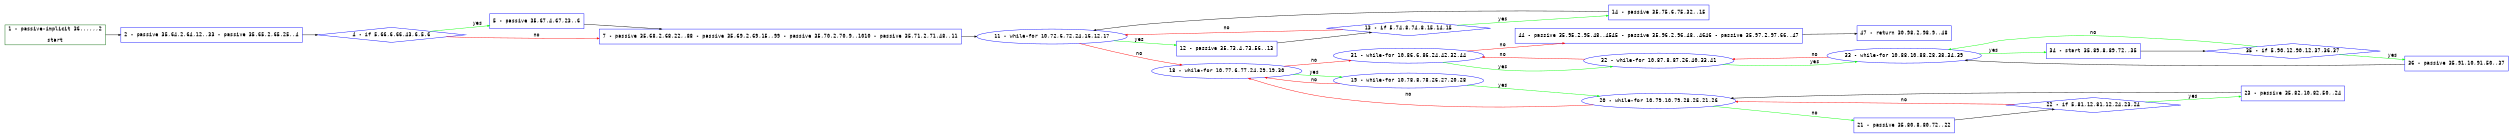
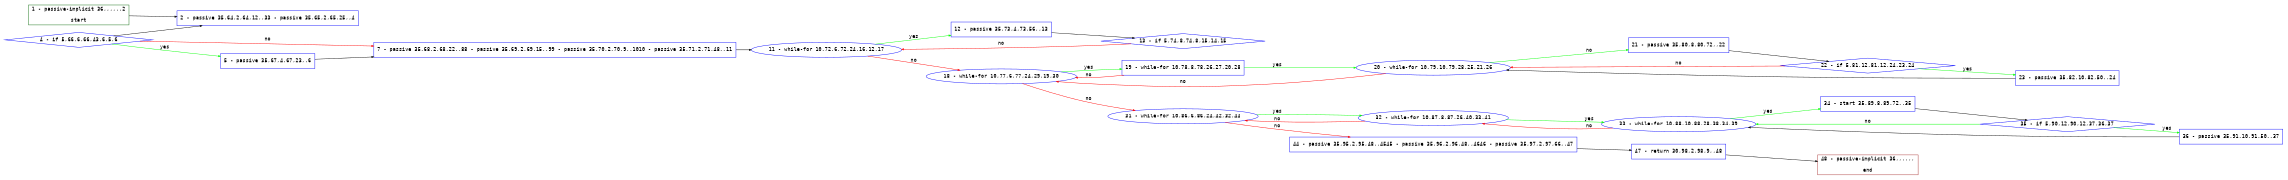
(1659, 12) -> none
(309, 35) -> (157, 31)
(1408, 81) -> (1183, 68)
none -> (1868, 165)
